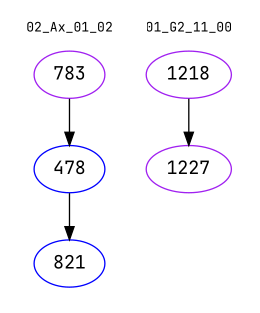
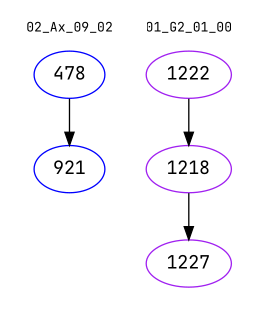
(70, 28) -> (70, 28)
(189, 28) -> (189, 28)
(69, 75) -> none
none -> (189, 75)
(69, 264) -> (69, 169)
